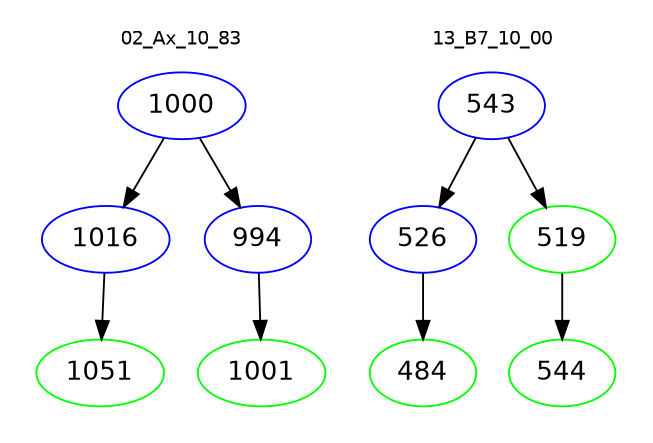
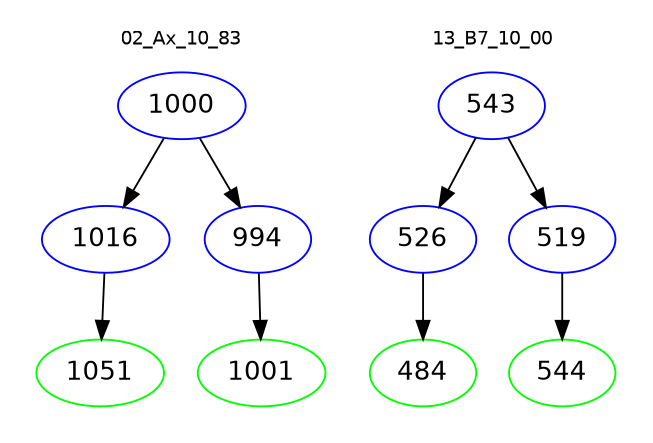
(562, 239) -> (562, 239)
